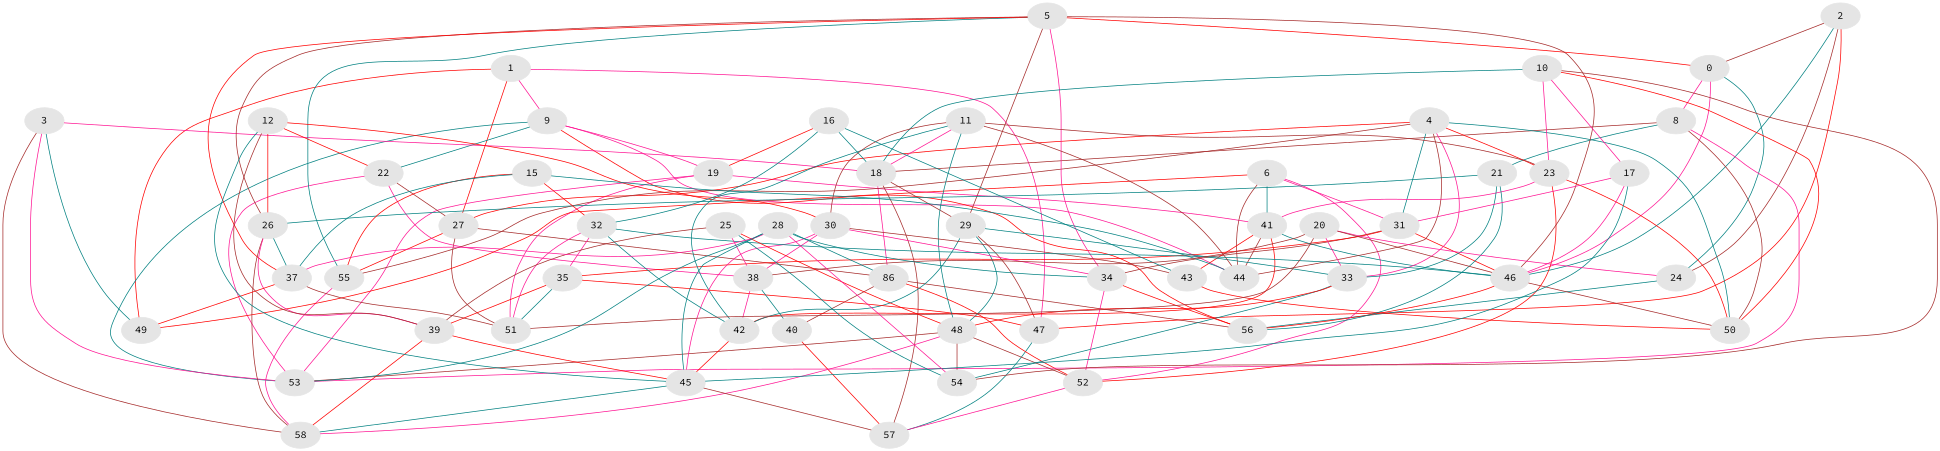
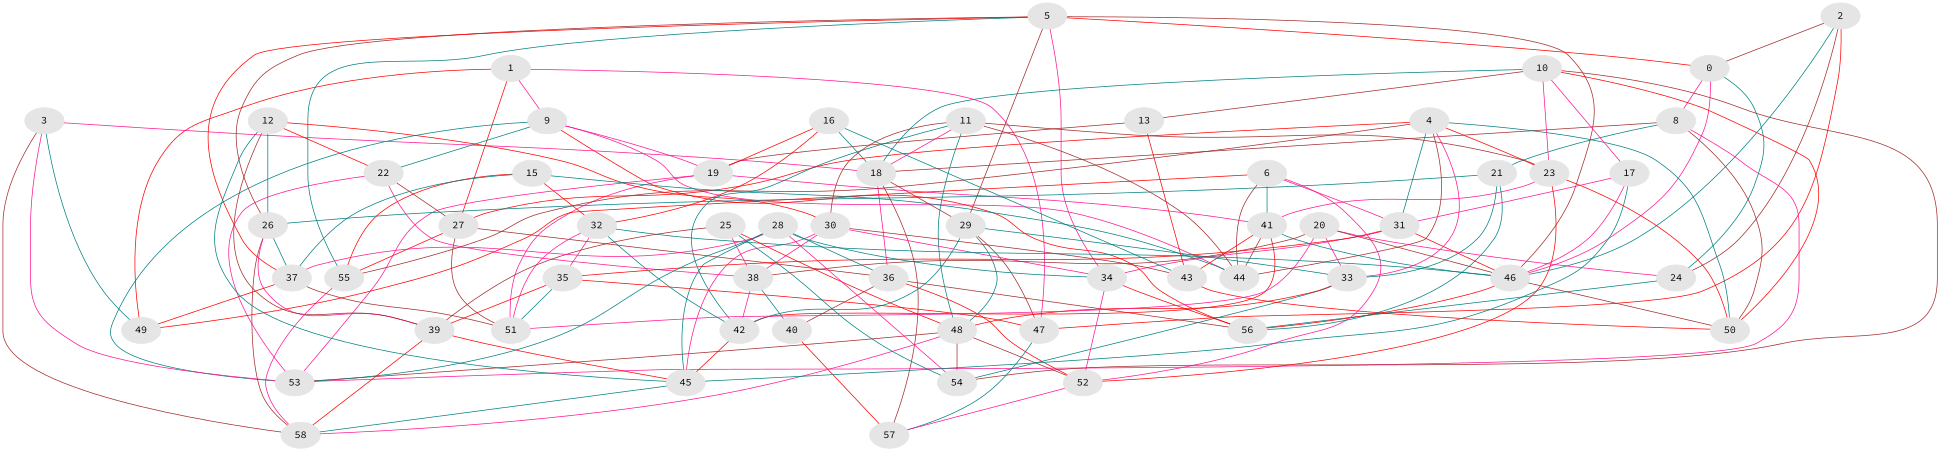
none -> (1144, 121)
(268, 173) -> (268, 173)
(764, 173) -> (764, 173)
(1253, 252) -> (1253, 252)
(889, 278) -> (889, 278)
(753, 316) -> (753, 316)
(787, 409) -> none
